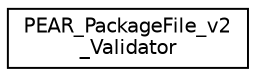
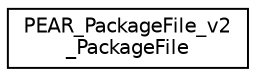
(128, 38) -> (128, 38)
